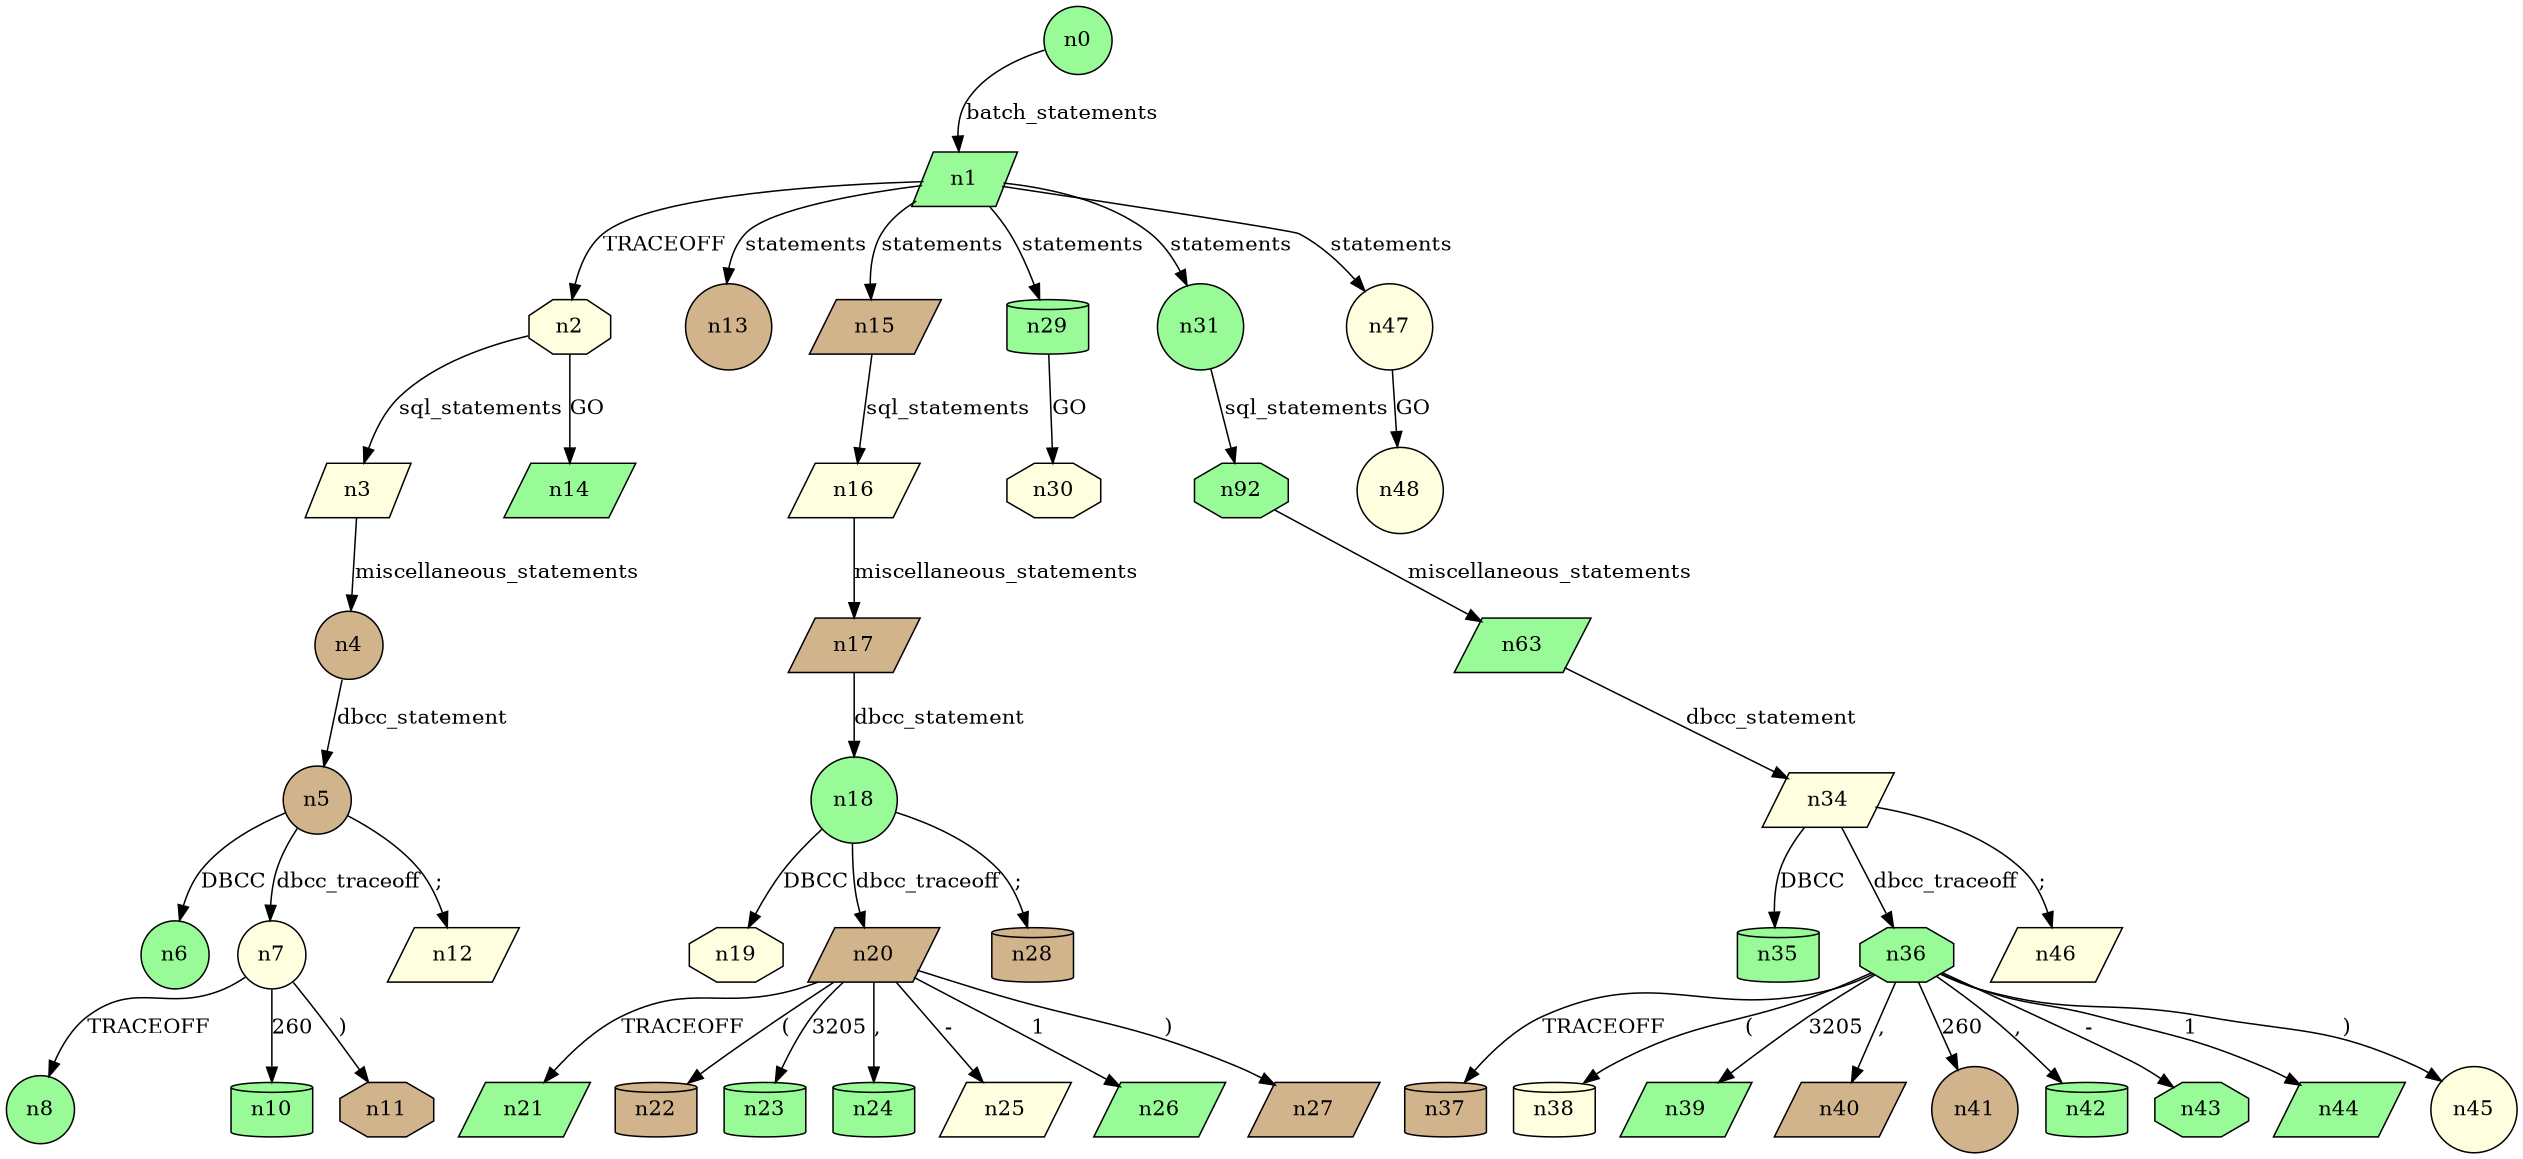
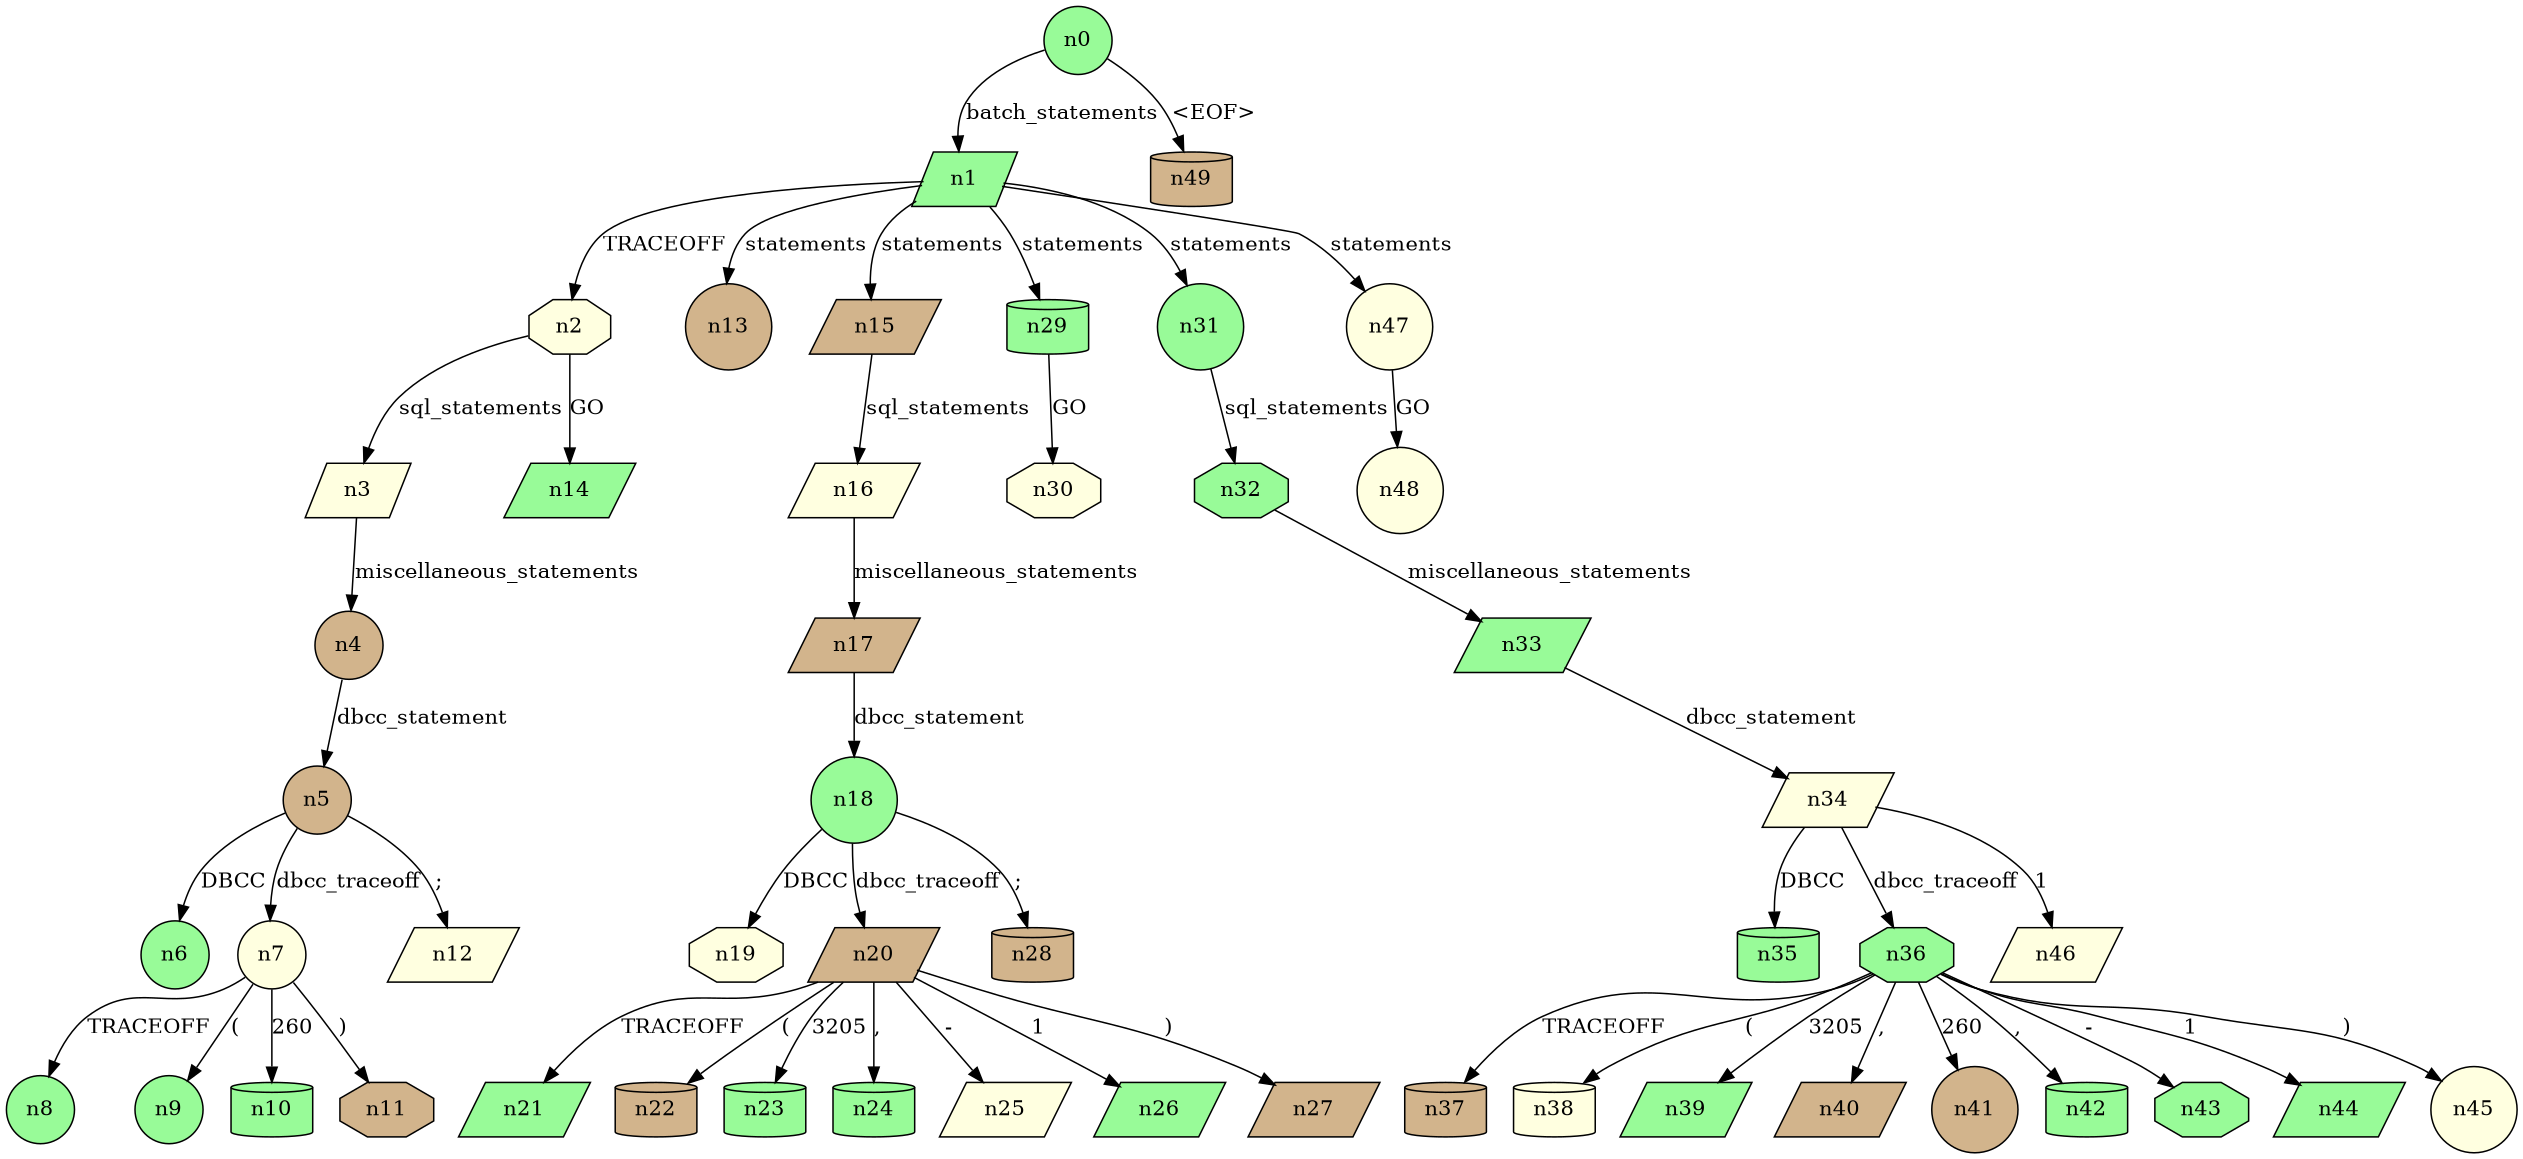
none -> (1191, 179)
(1241, 490) -> (1241, 490)
(1523, 645) -> (1523, 645)
(2042, 882) -> (2042, 882)
none -> (169, 1110)
